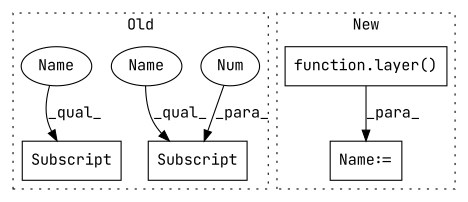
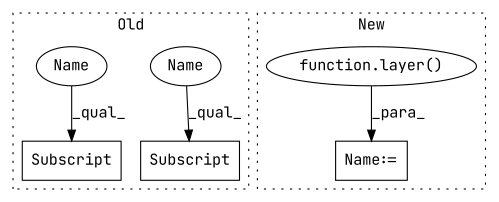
(230, 66) -> none
(366, 66) -> (371, 66)
